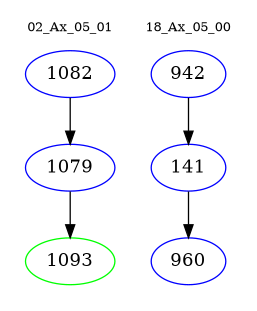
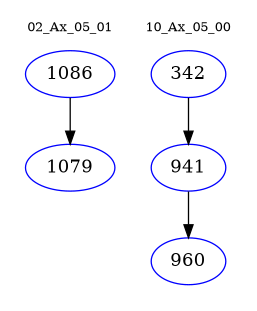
(188, 28) -> (188, 28)
(70, 74) -> (70, 74)
(188, 74) -> (188, 74)
(188, 168) -> (188, 168)
(70, 261) -> none
